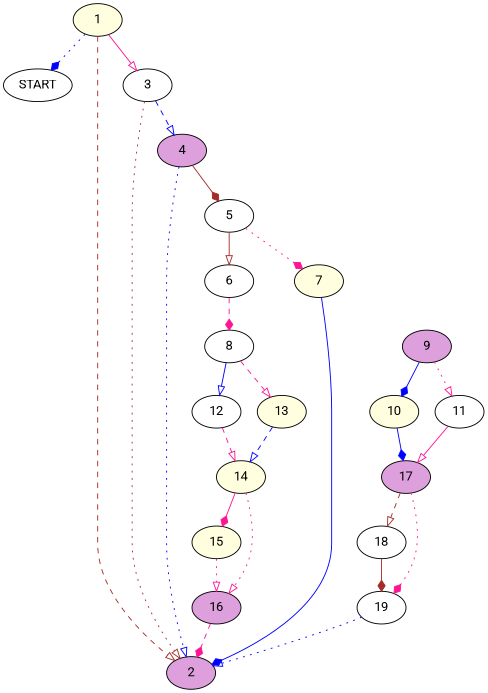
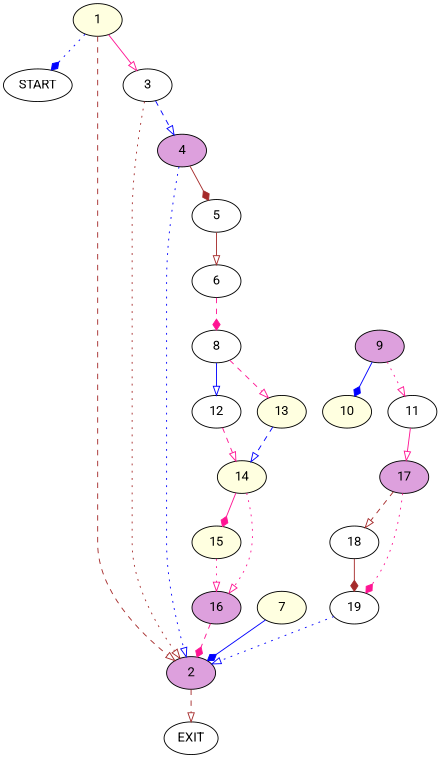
(270, 245) -> none
(399, 439) -> none
none -> (191, 738)
